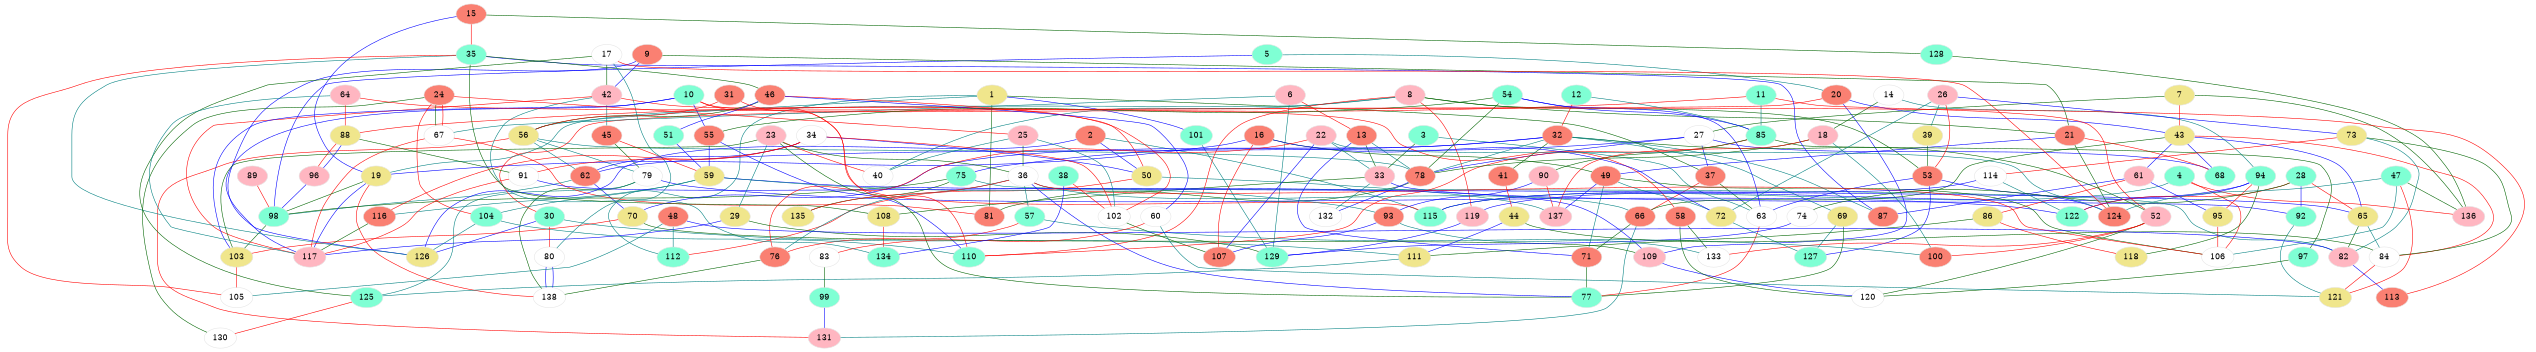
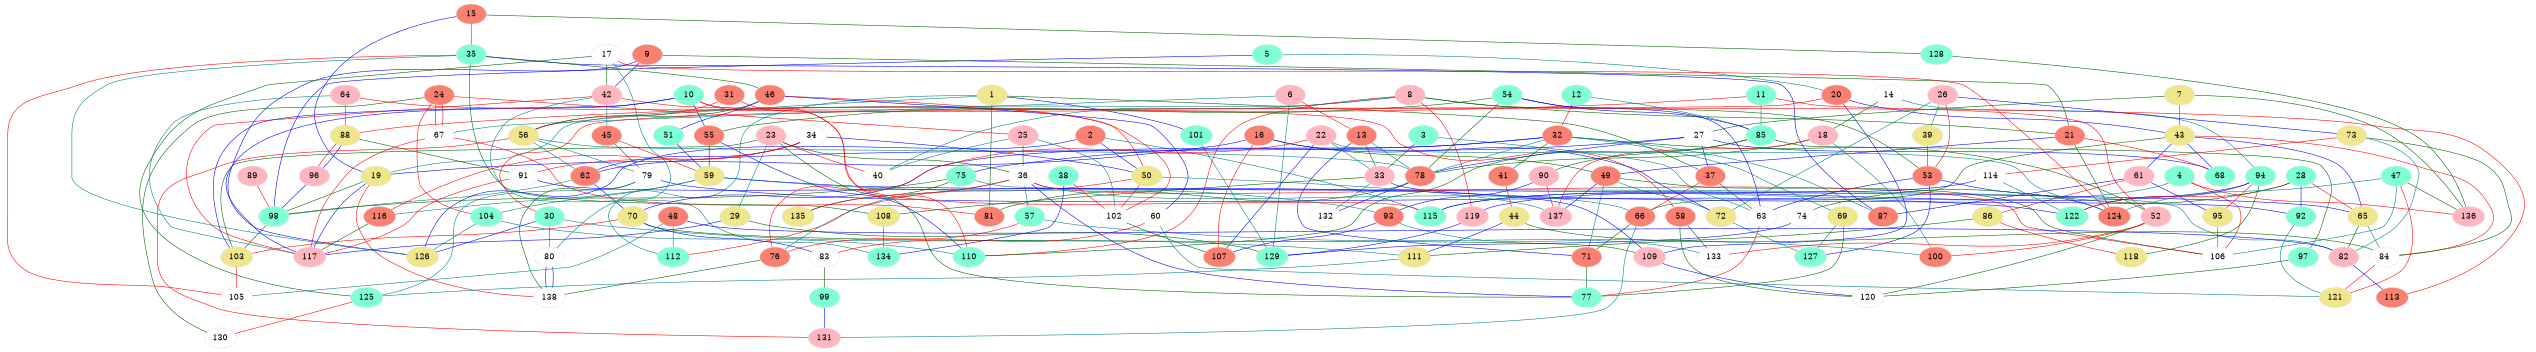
(981, 149) -> (1131, 196)
(1354, 222) -> (1354, 222)
none -> (728, 238)
